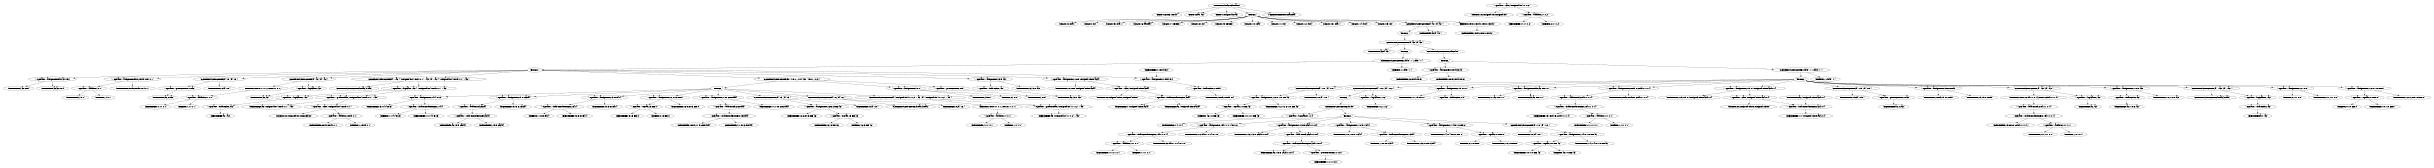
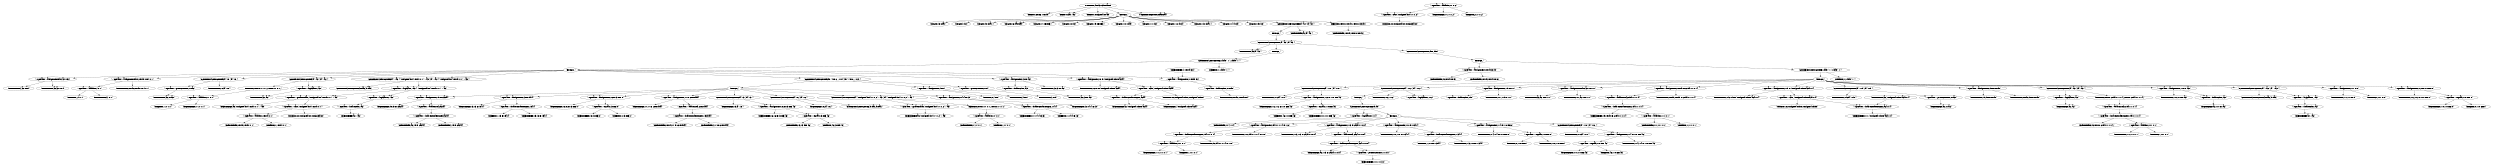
(1523, 10) -> (1422, 10)
(1374, 102) -> (1393, 93)
